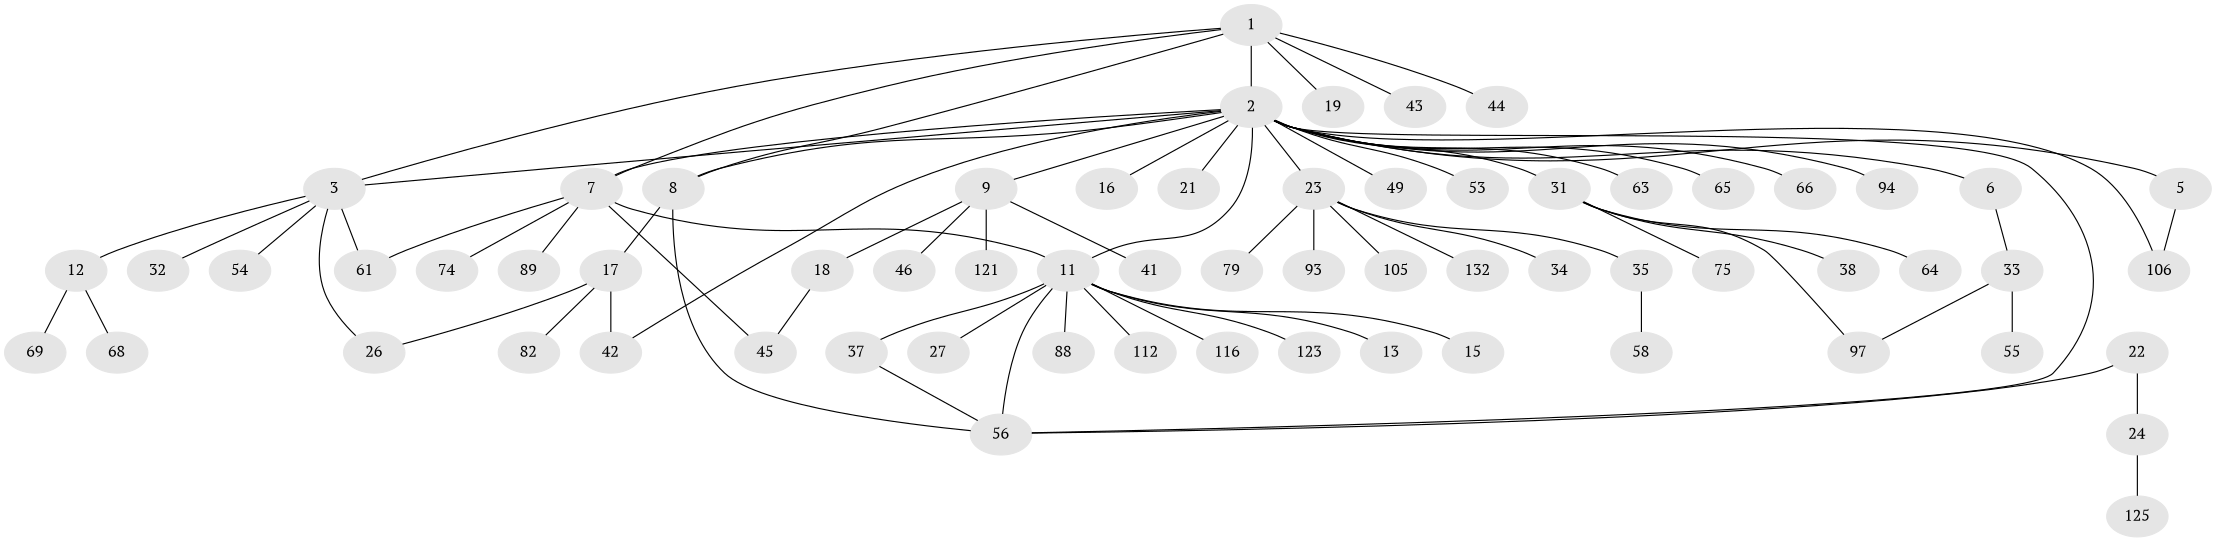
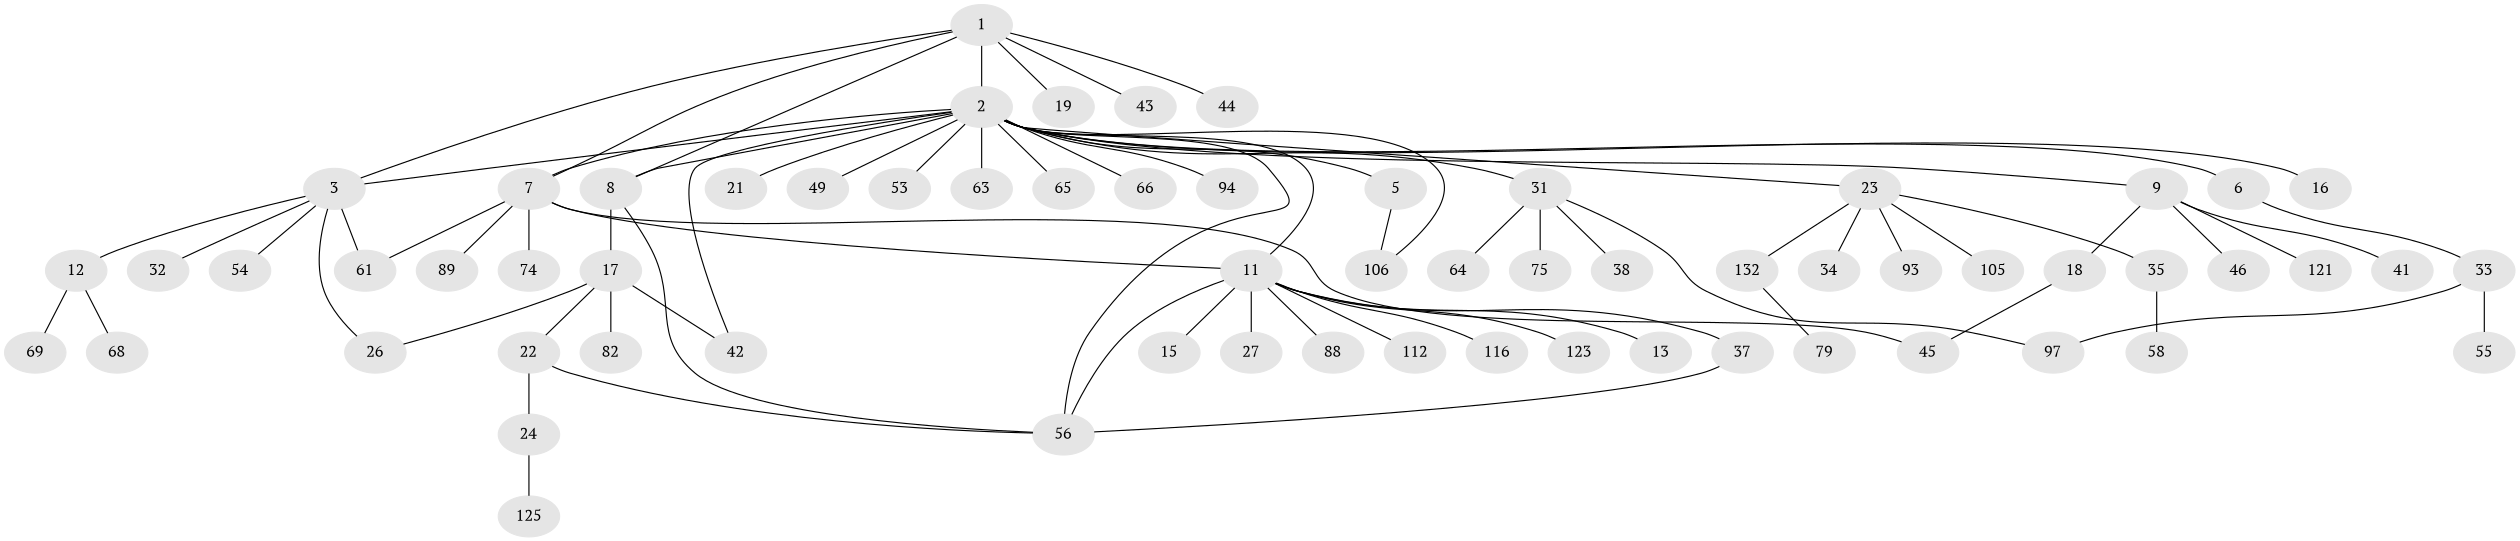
(1273, 230) -> (1785, 310)
none -> (570, 312)
